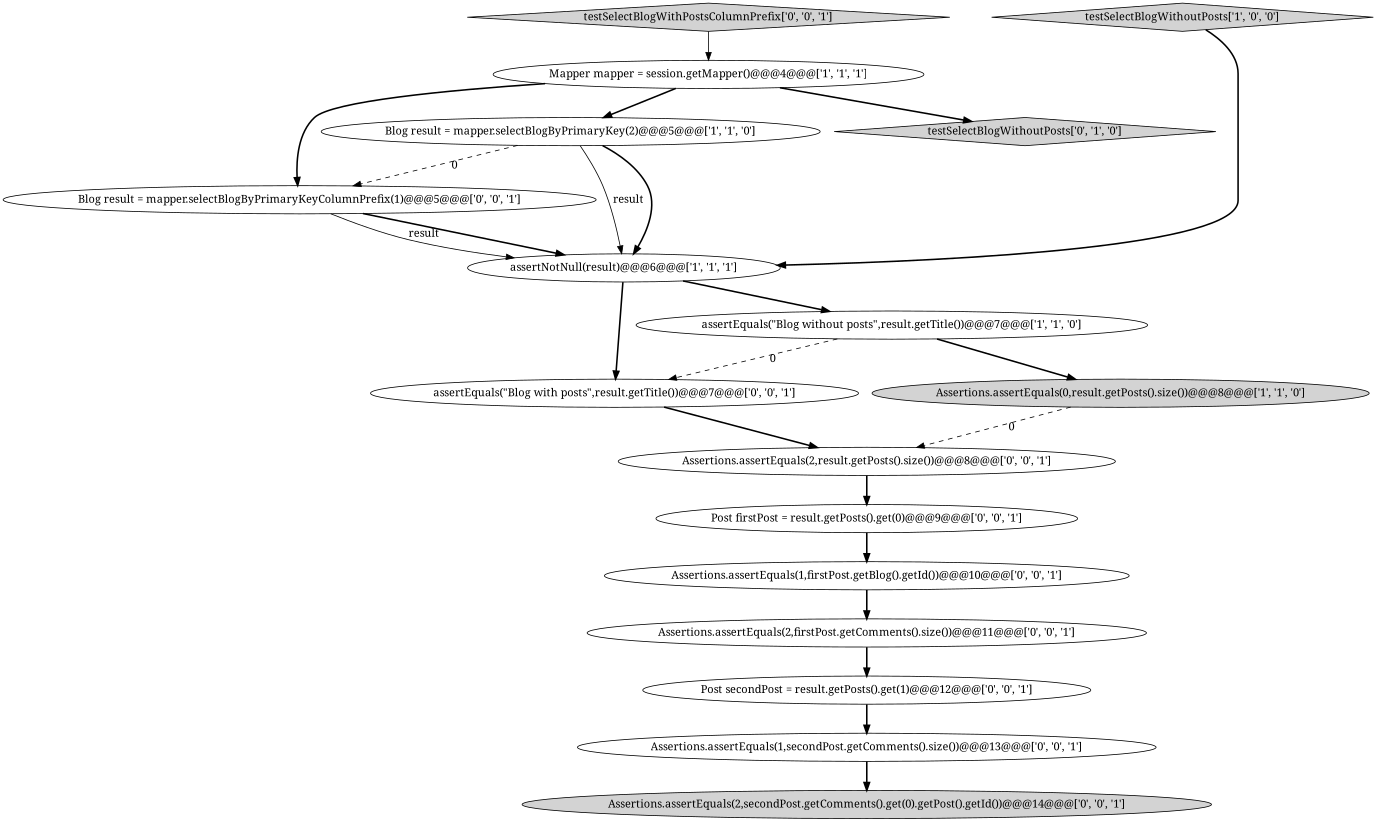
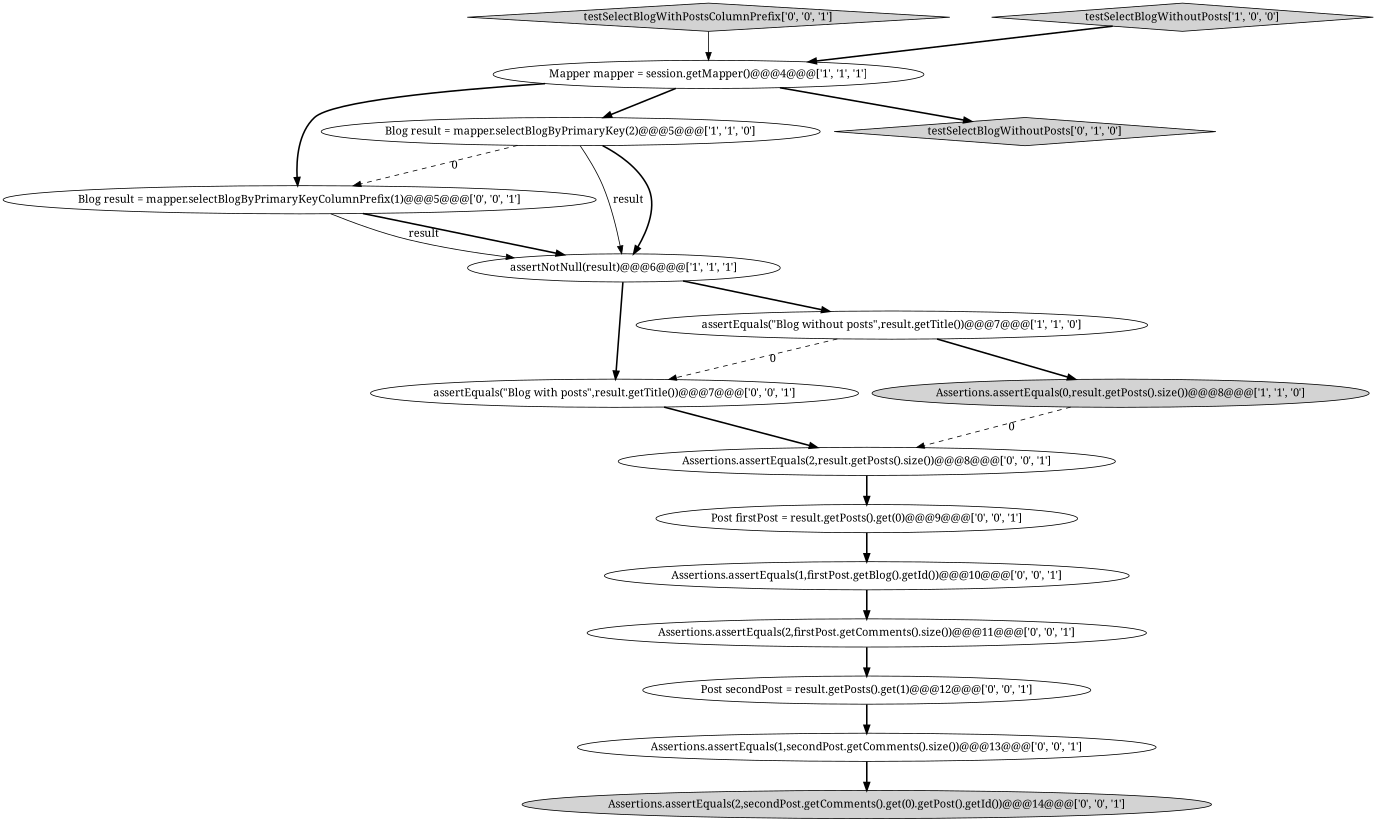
(1109, 244) -> (964, 44)
